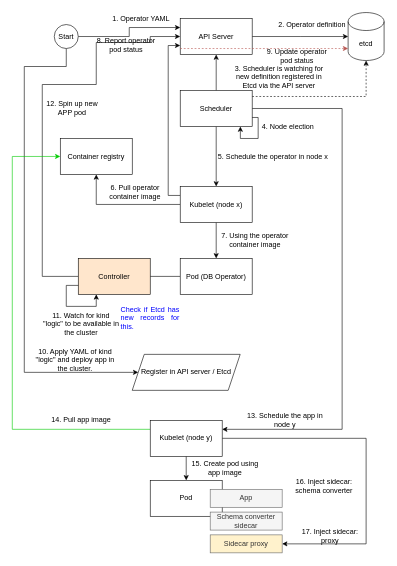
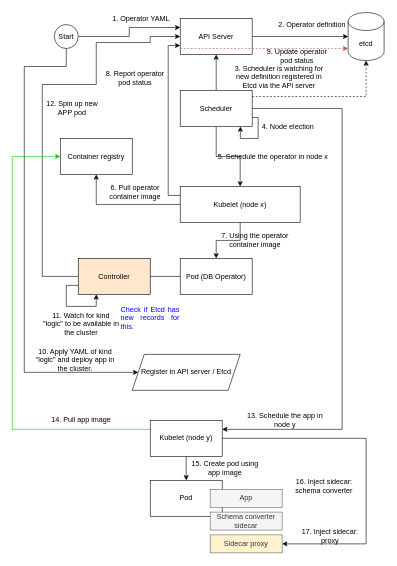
(126, 45) -> (135, 78)
(216, 204) -> (240, 204)
